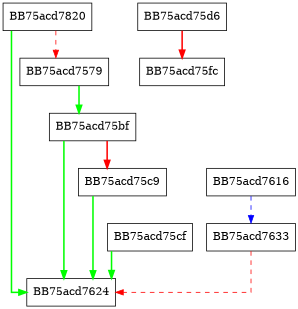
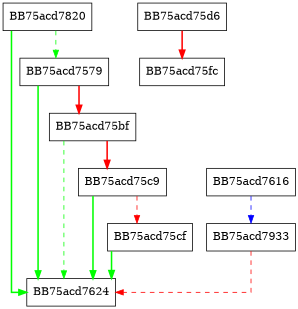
(56, 40) -> (56, 40)
(79, 96) -> (79, 96)
none -> (38, 178)
(64, 206) -> (64, 206)
none -> (137, 206)
(251, 237) -> (251, 237)
